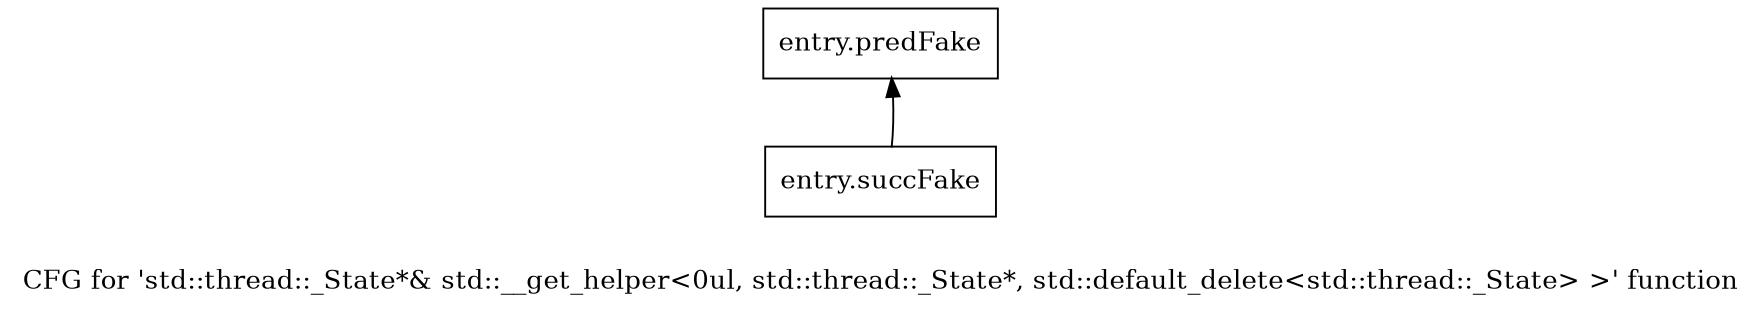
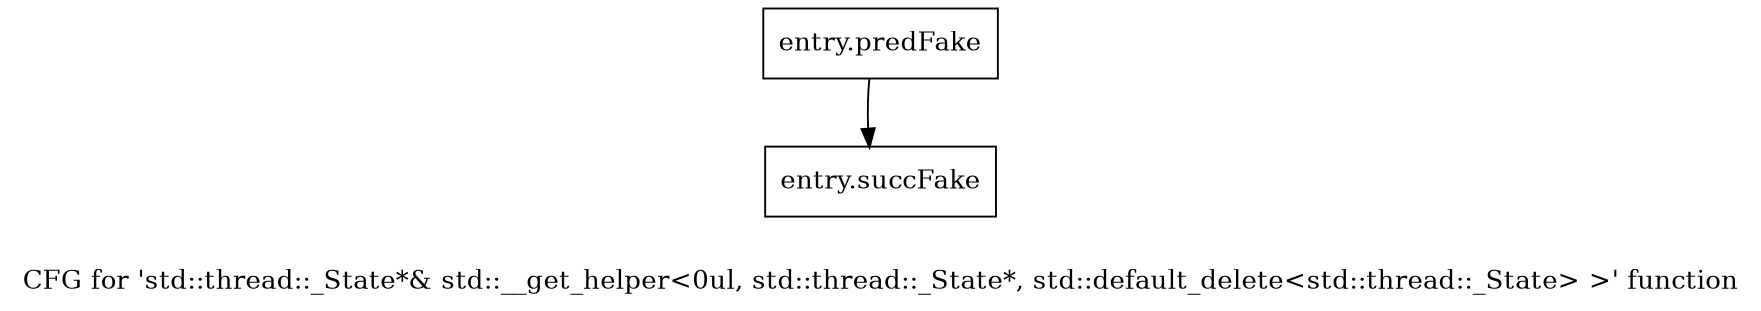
(893, 122) -> (868, 103)
